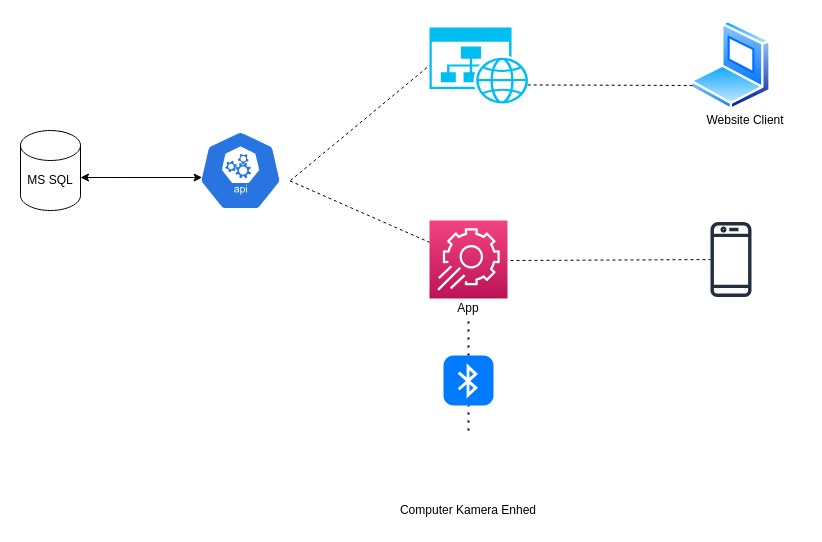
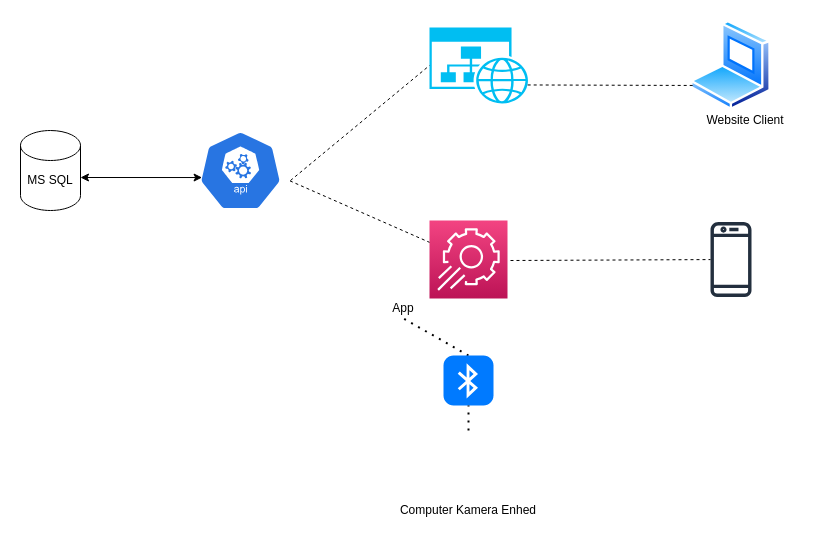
(469, 309) -> (404, 309)
